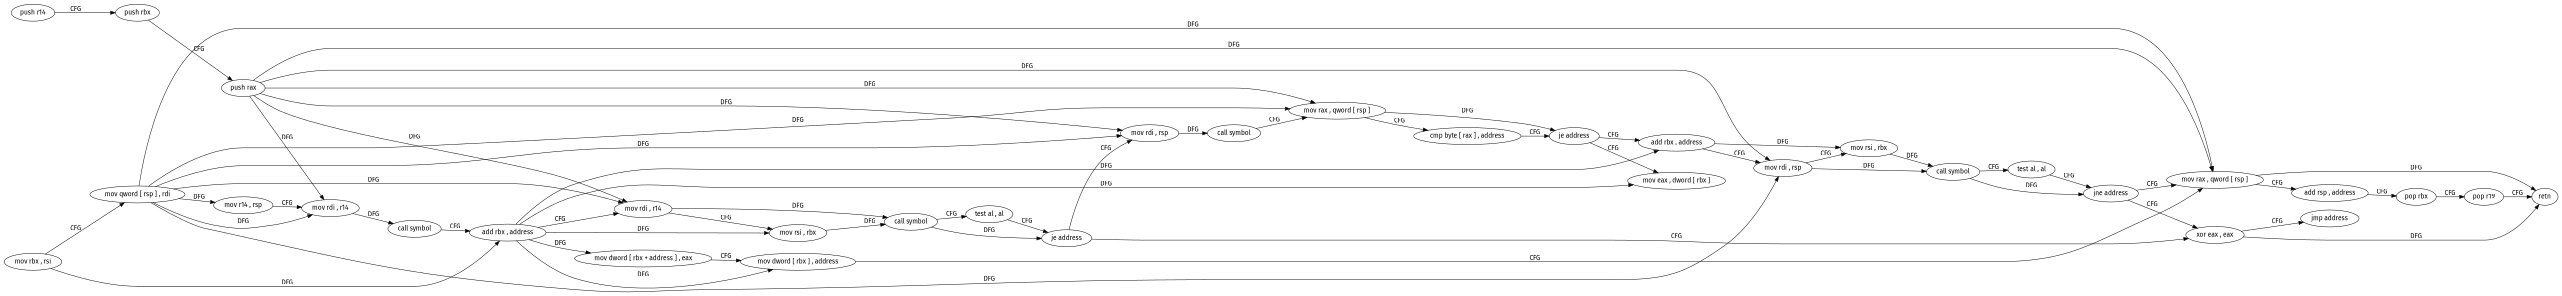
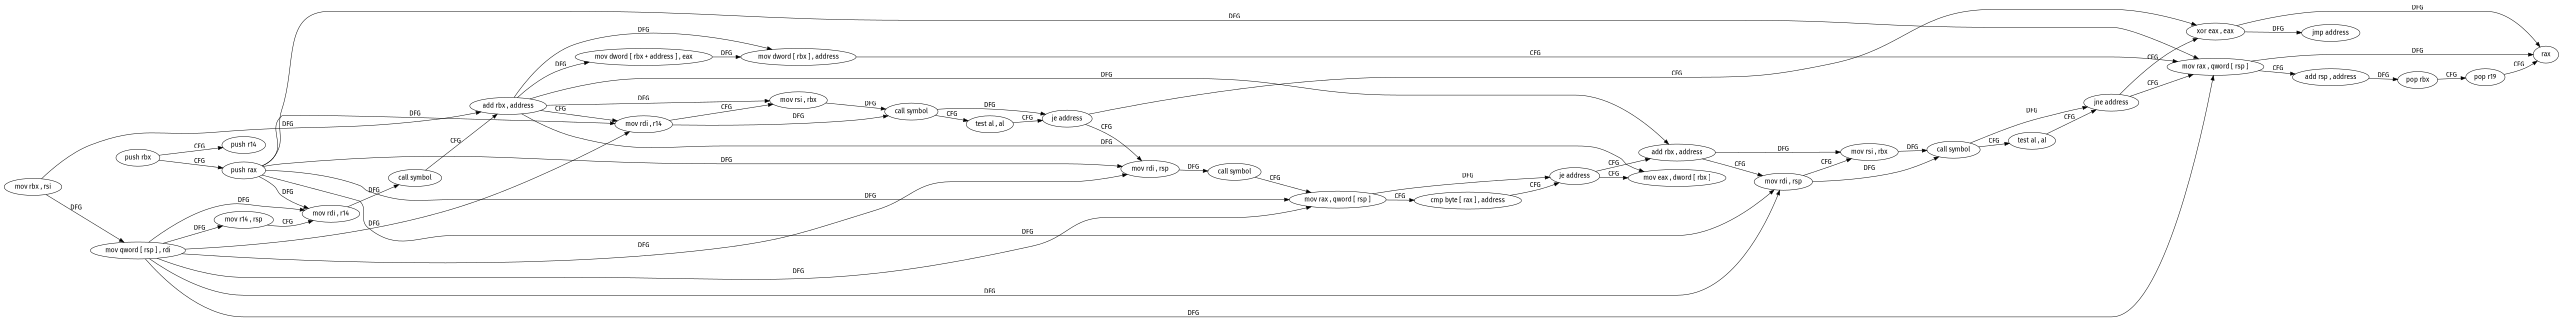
(83, 13) -> (189, 152)
(2382, 192) -> (2383, 76)
(2545, 197) -> (2546, 55)
(2277, 222) -> (2278, 29)
(76, 229) -> (76, 208)
(726, 256) -> (727, 53)
